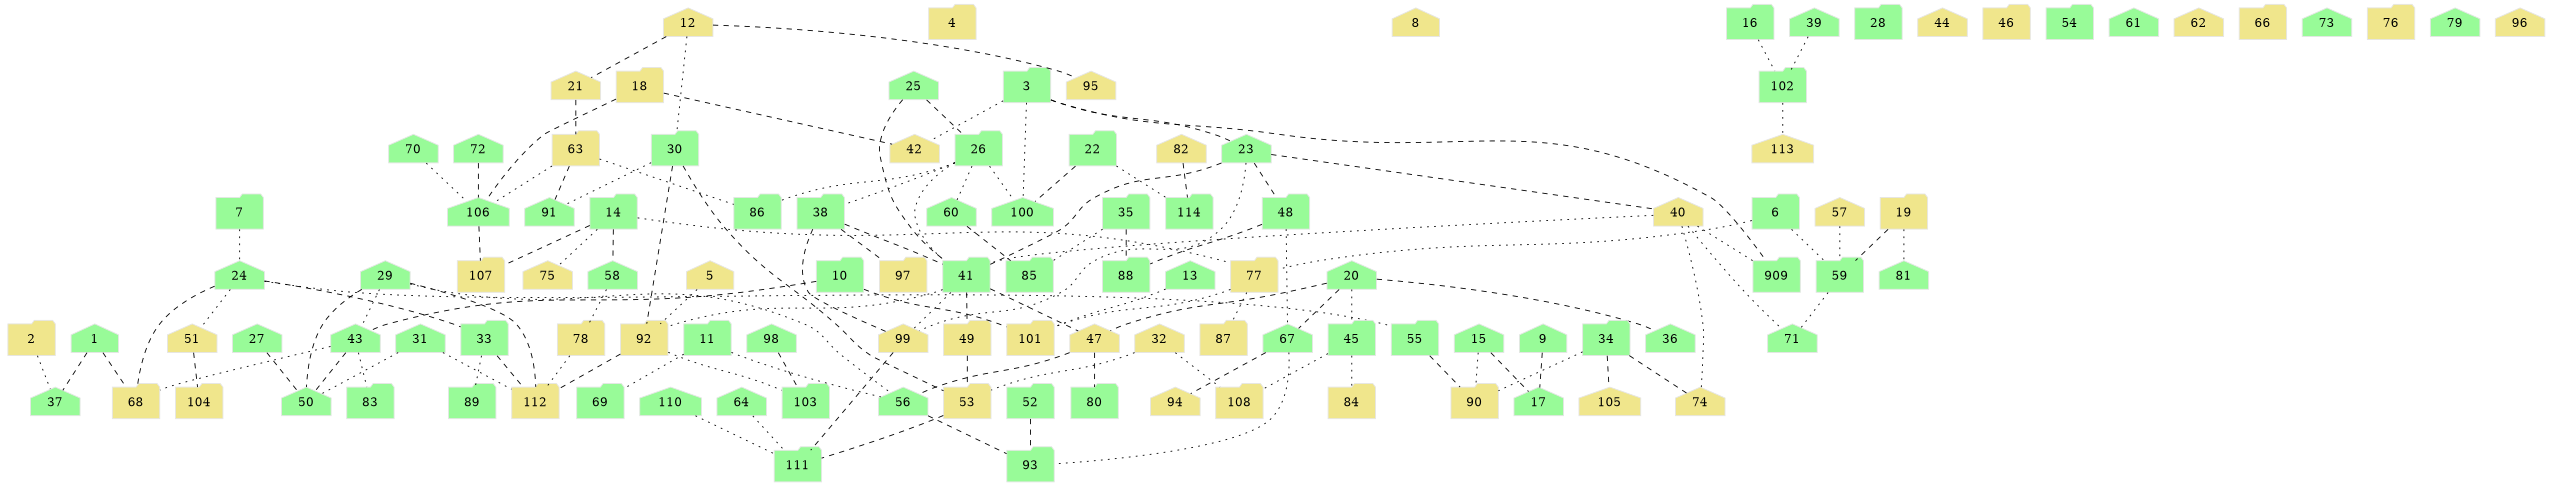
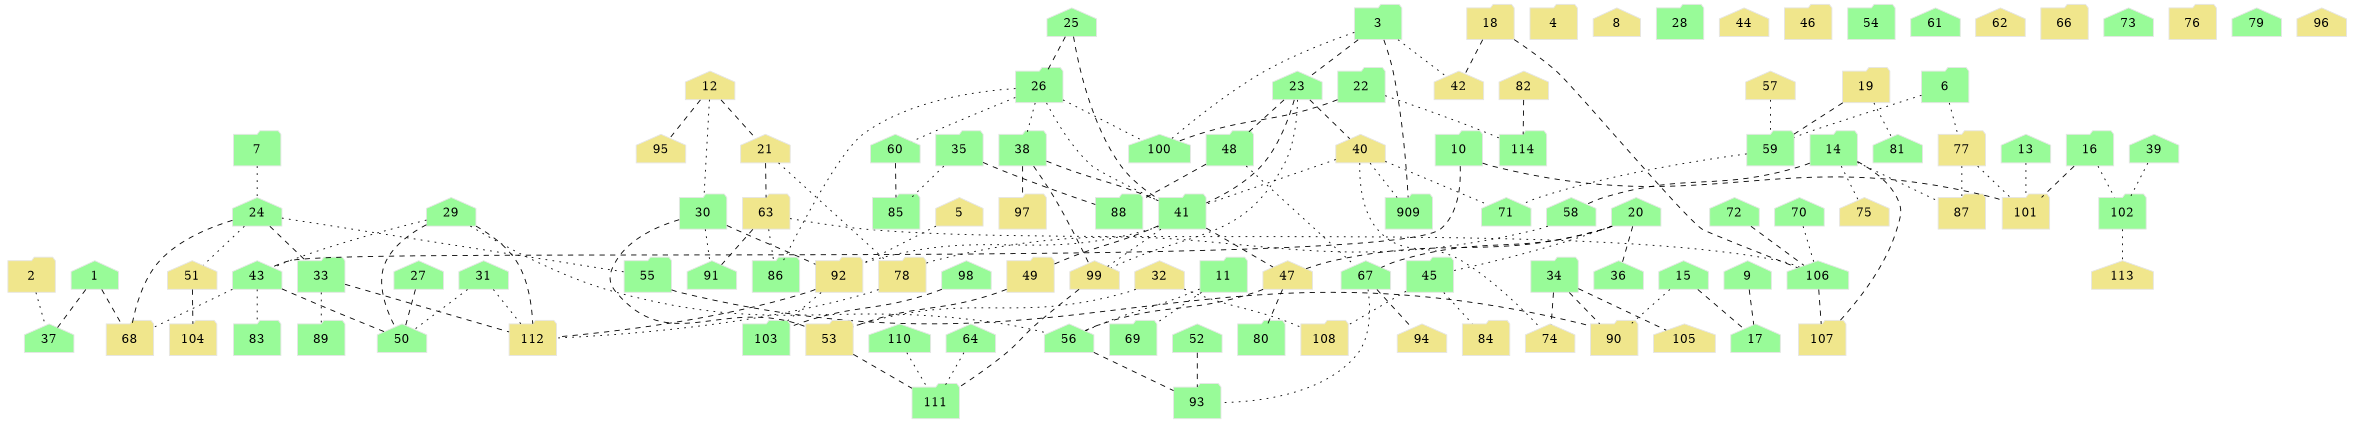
none -> (2058, 182)
none -> (832, 212)
(935, 234) -> (1910, 187)
(1547, 368) -> (1584, 308)
(1031, 403) -> (1197, 340)
